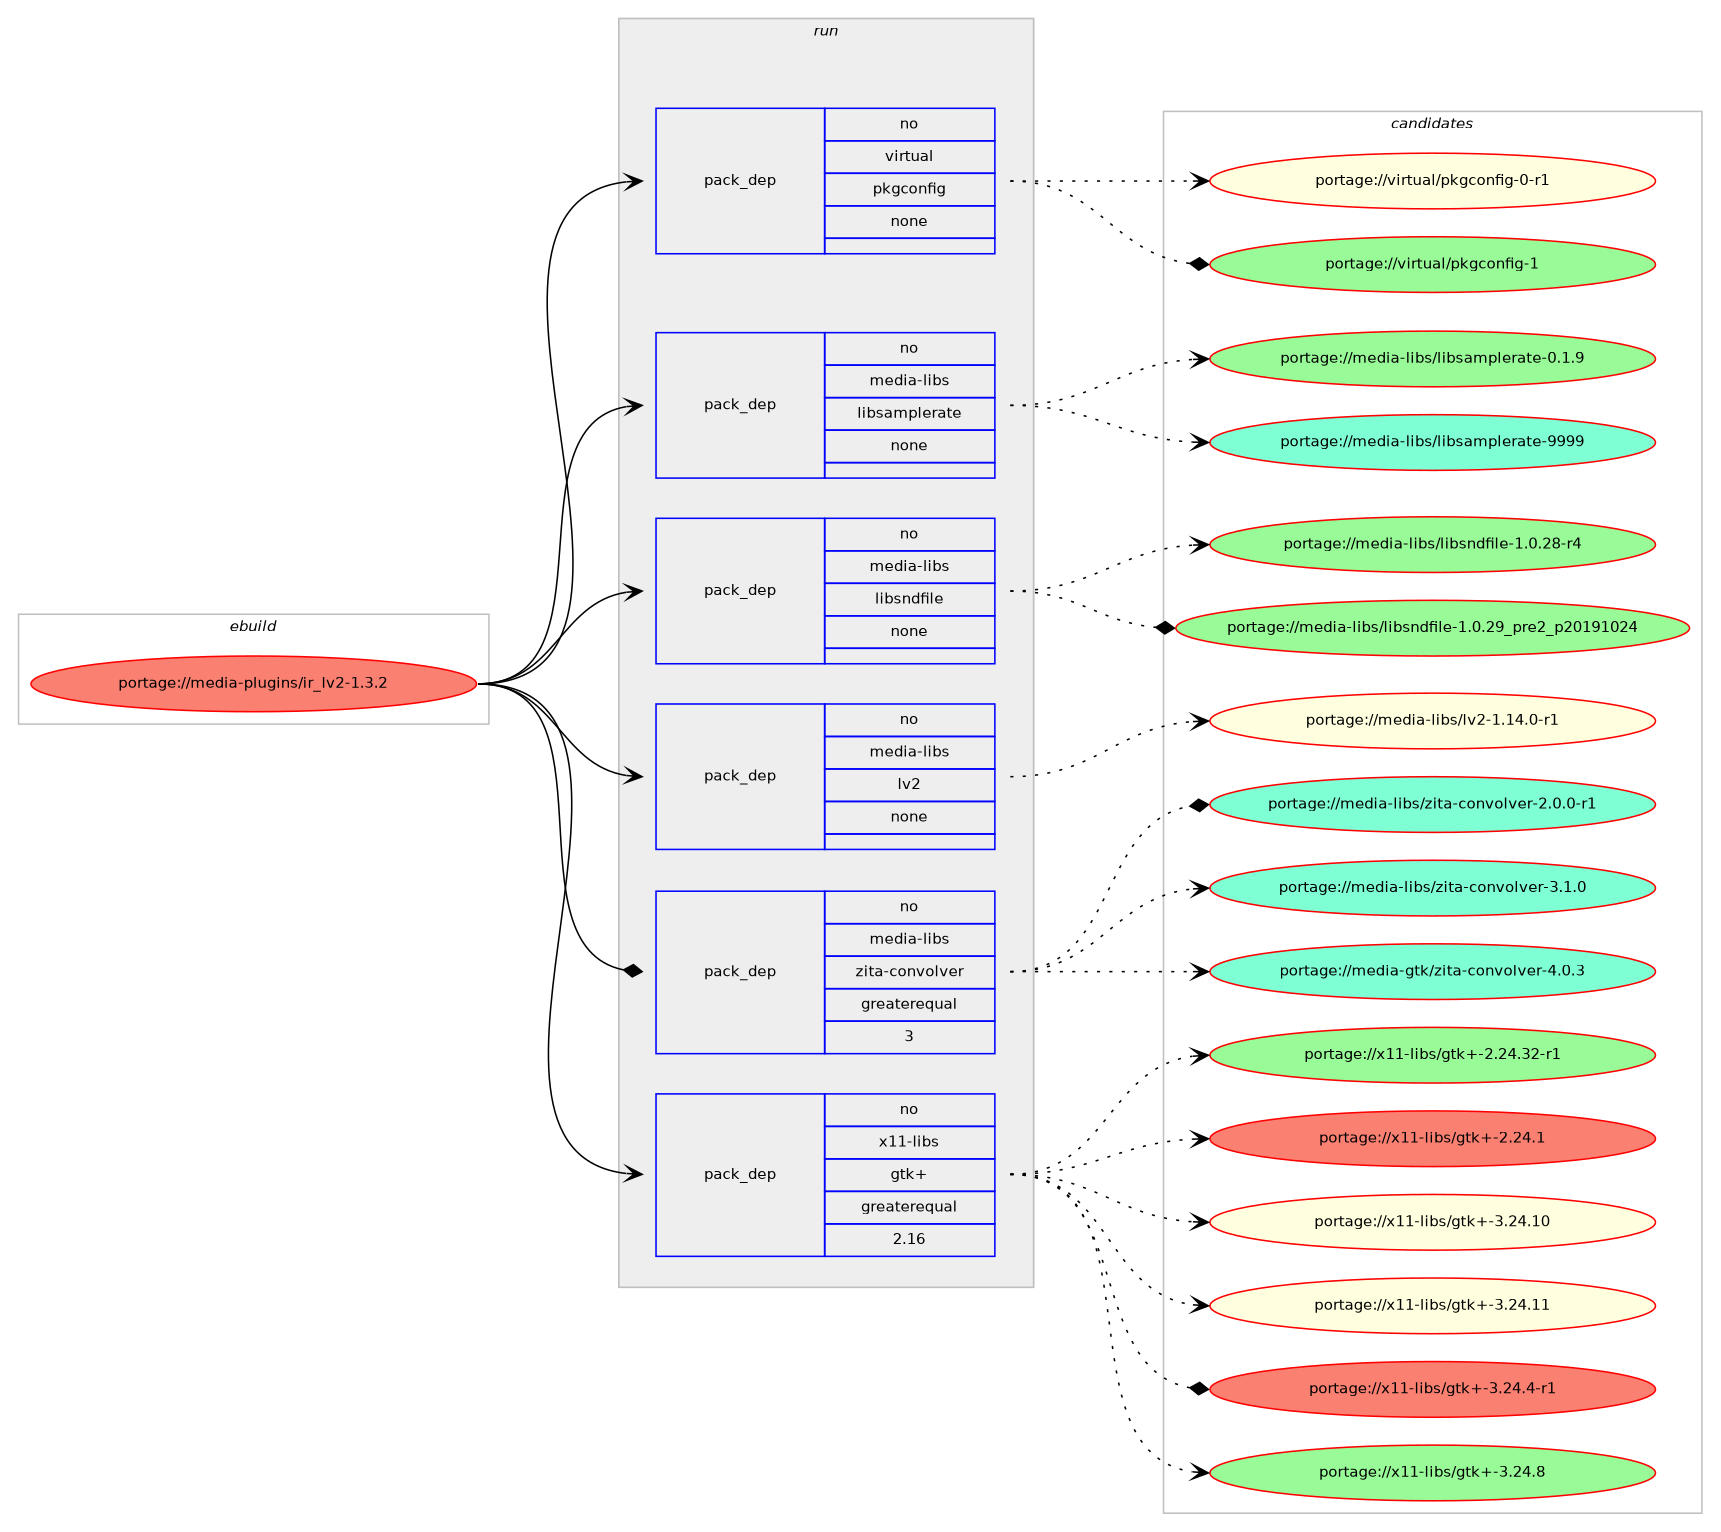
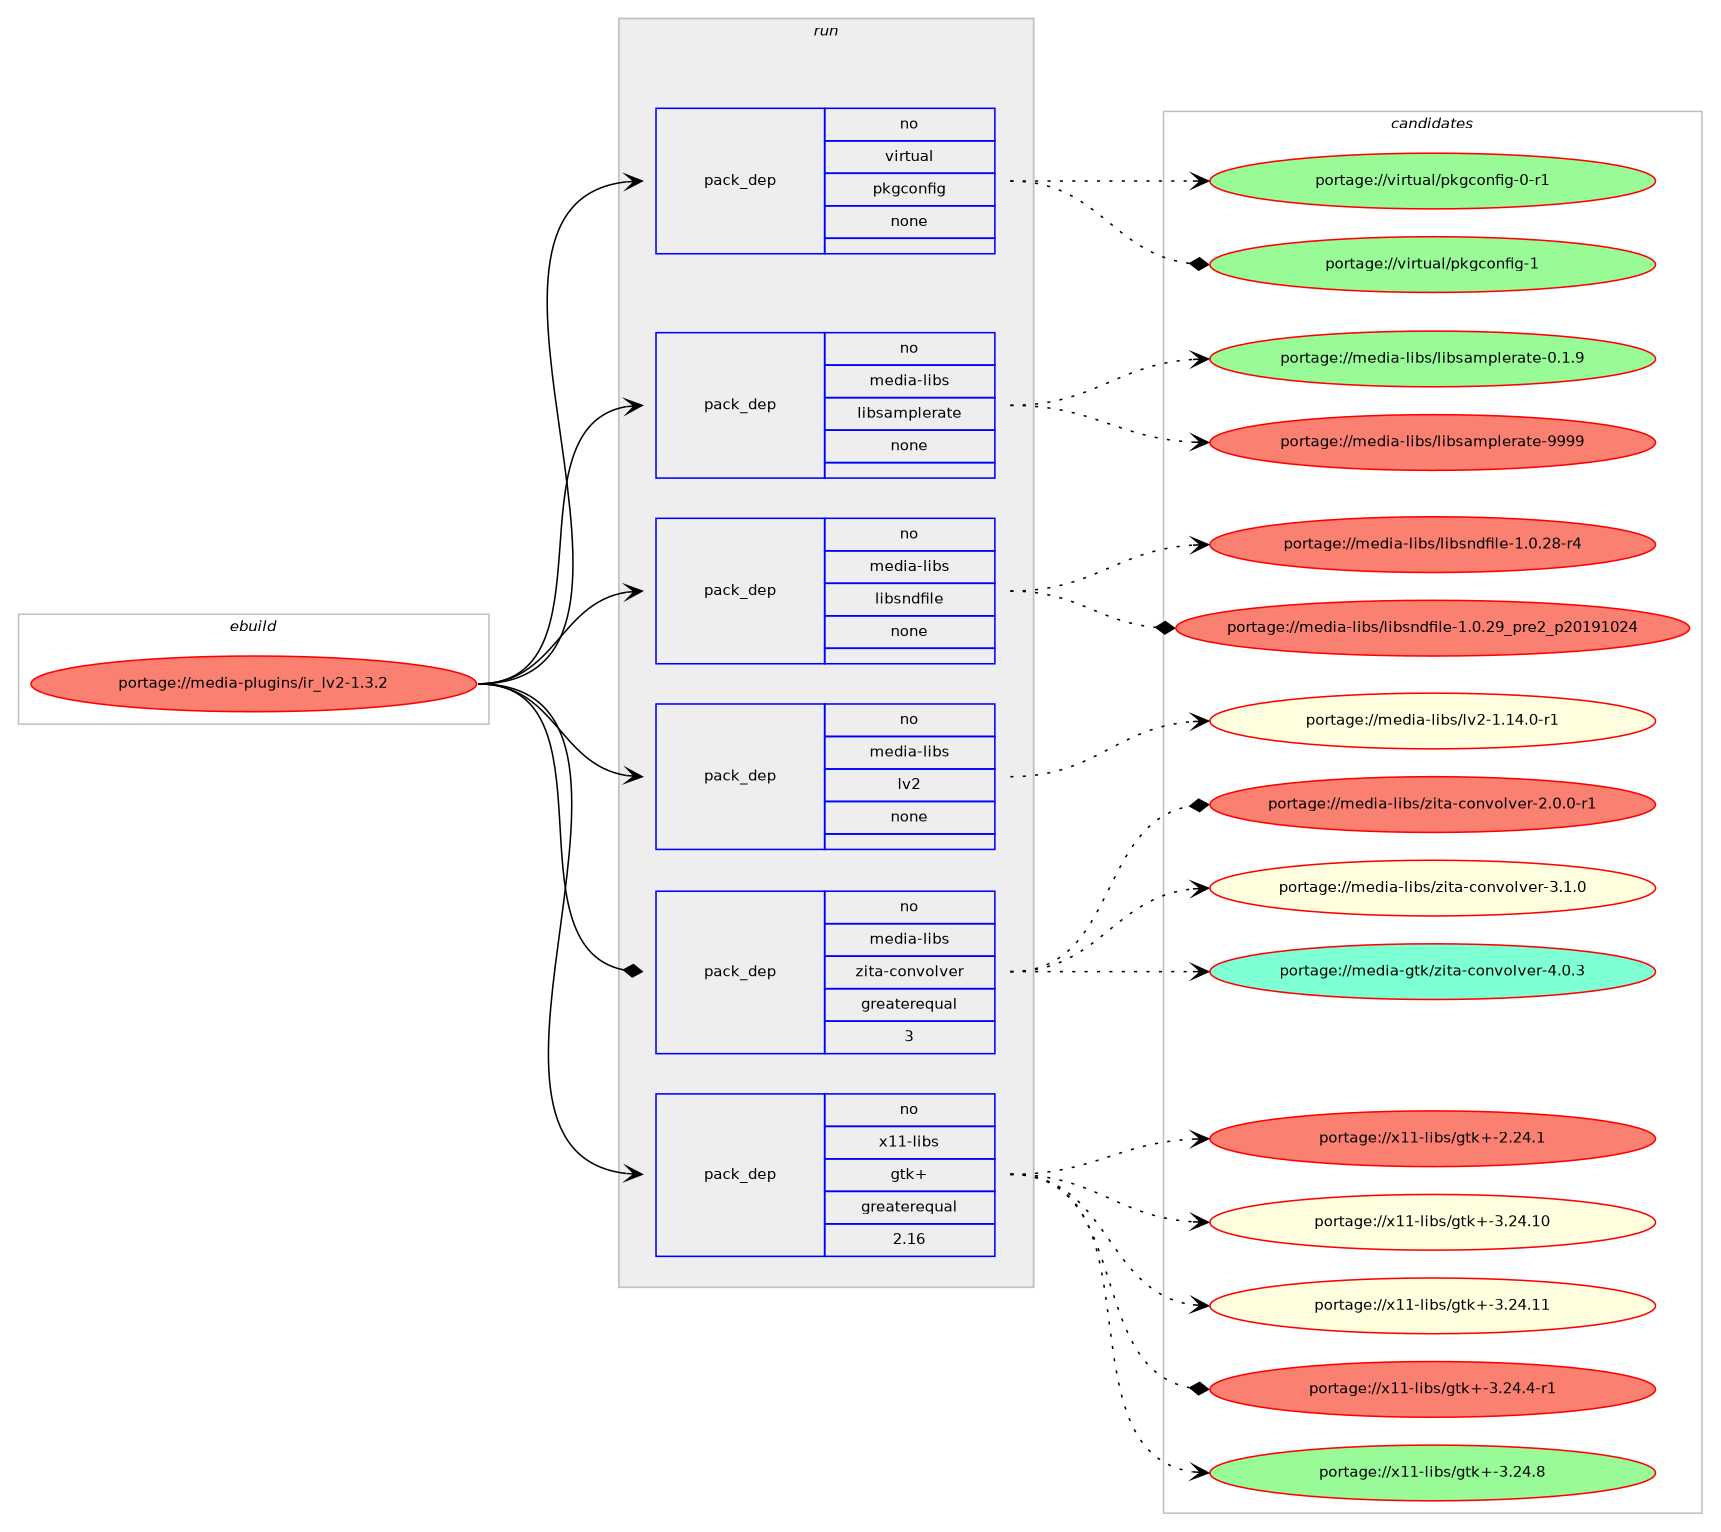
(1433, 181) -> (1433, 181)
(1433, 443) -> (1433, 443)
(1433, 545) -> (1433, 545)
(1433, 628) -> (1433, 628)
(1433, 805) -> (1433, 805)
(1433, 888) -> (1433, 888)
(1433, 1055) -> none
